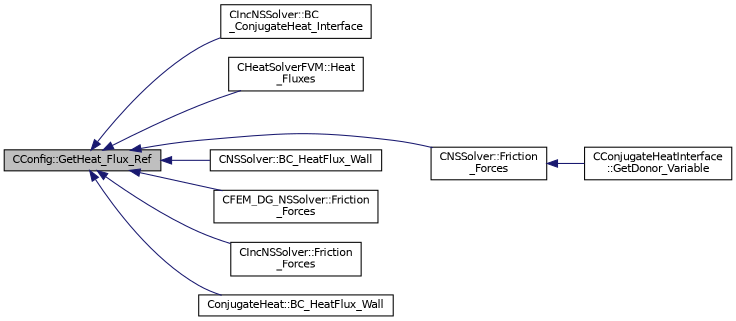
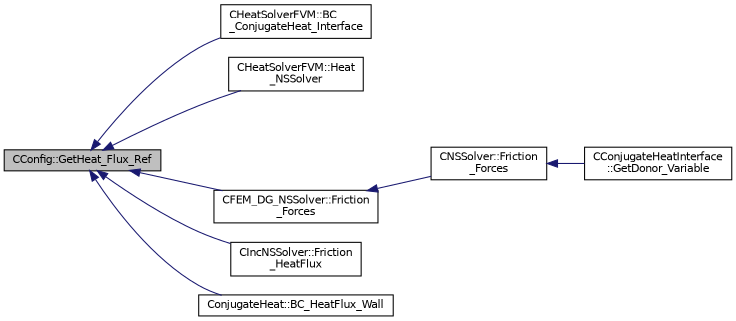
(296, 22) -> (296, 22)
(296, 74) -> (296, 74)
(287, 134) -> (404, 182)
(296, 160) -> none
(296, 259) -> (296, 259)
